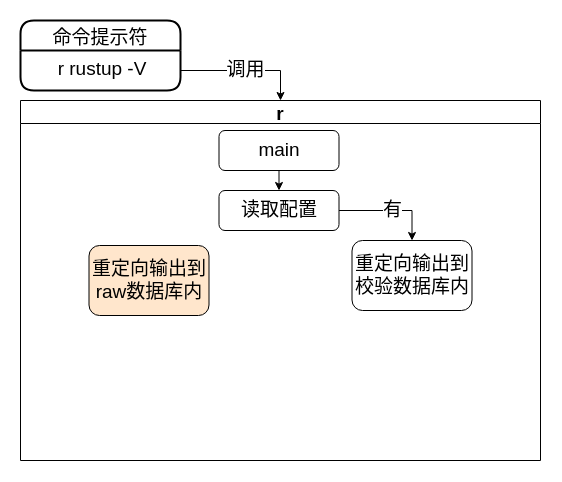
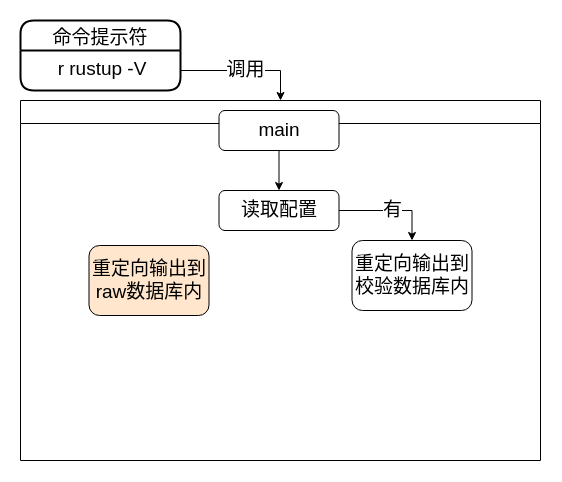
(279, 151) -> (279, 131)
